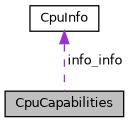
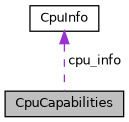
(93, 61) -> (93, 61)
